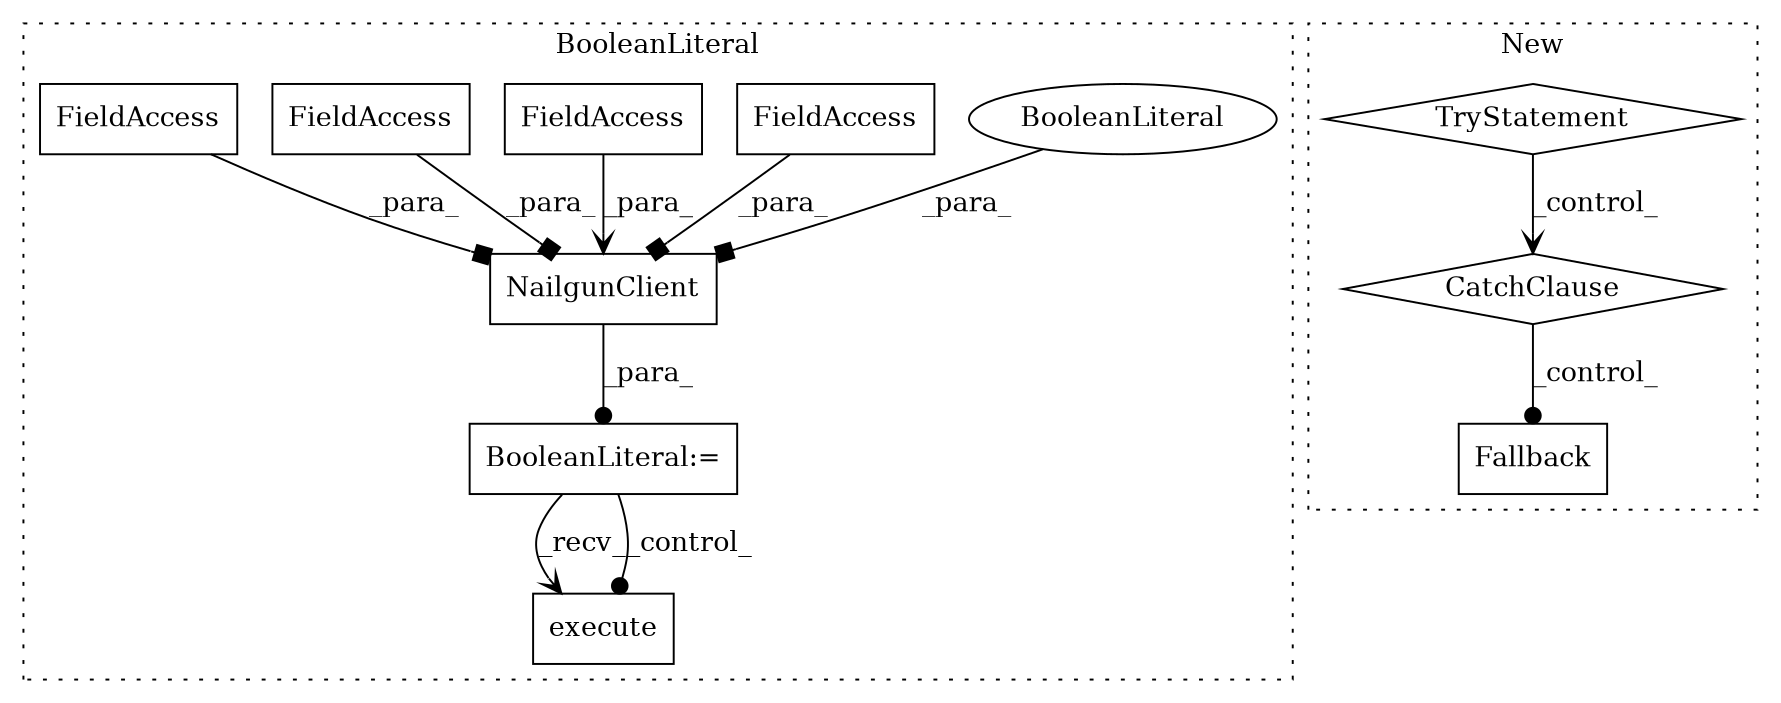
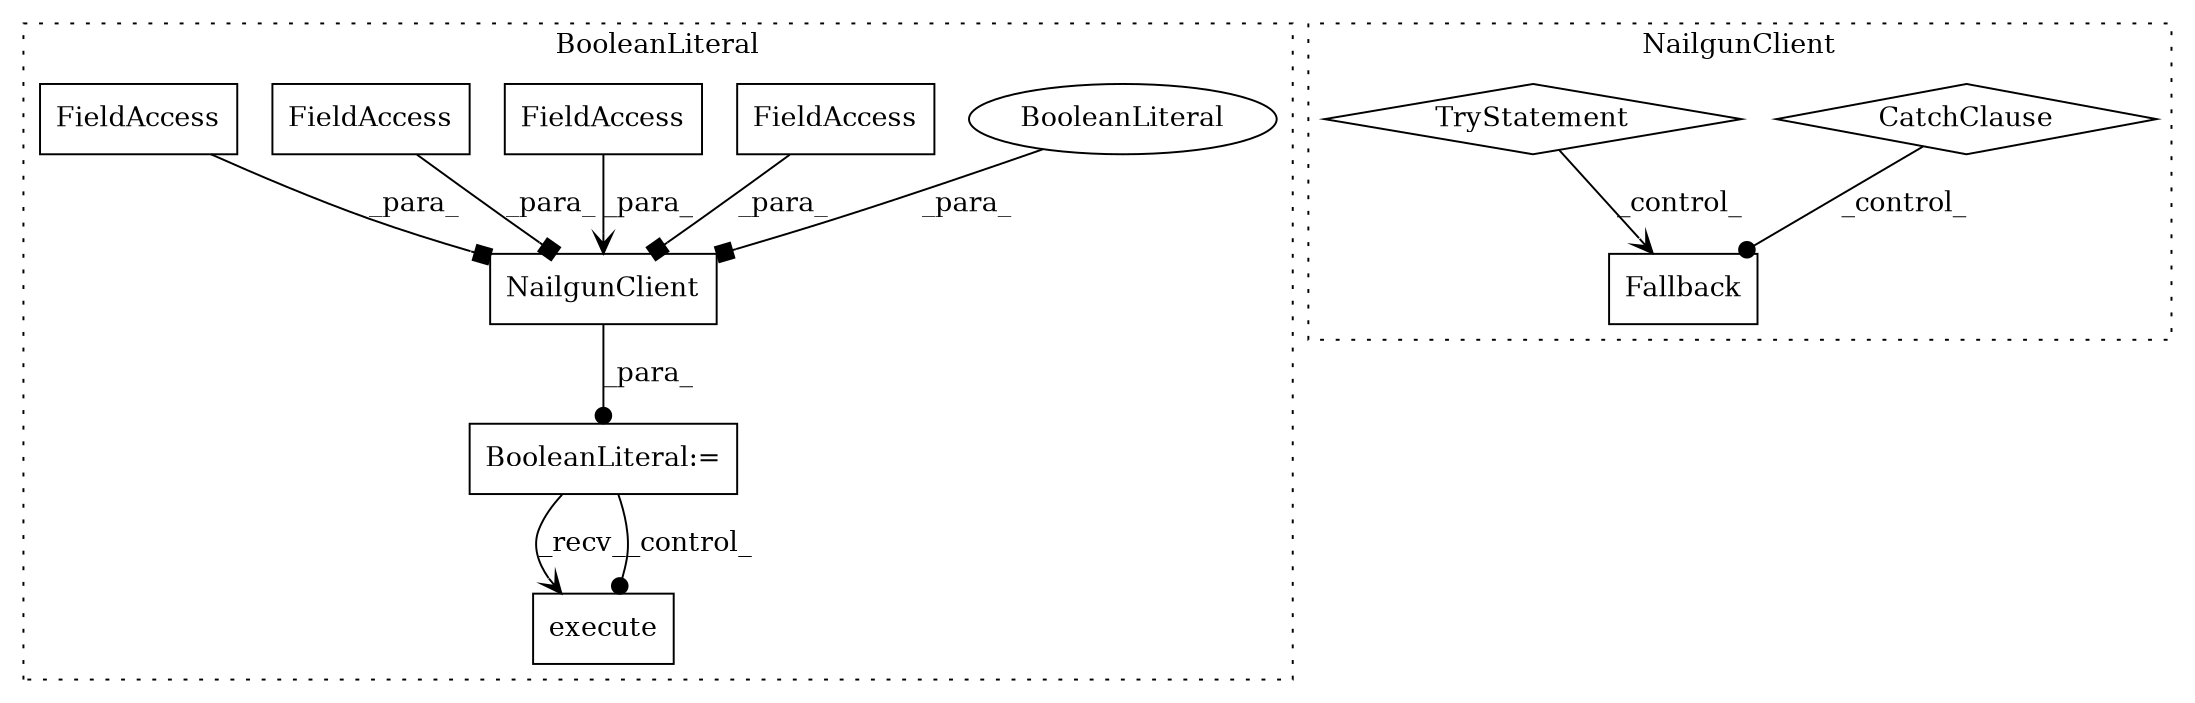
(1533, 46) -> (1740, 46)
(1533, 194) -> (1599, 194)
